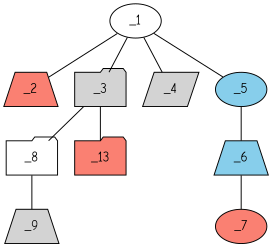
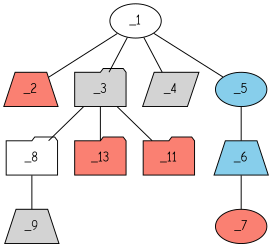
none -> (169, 158)
